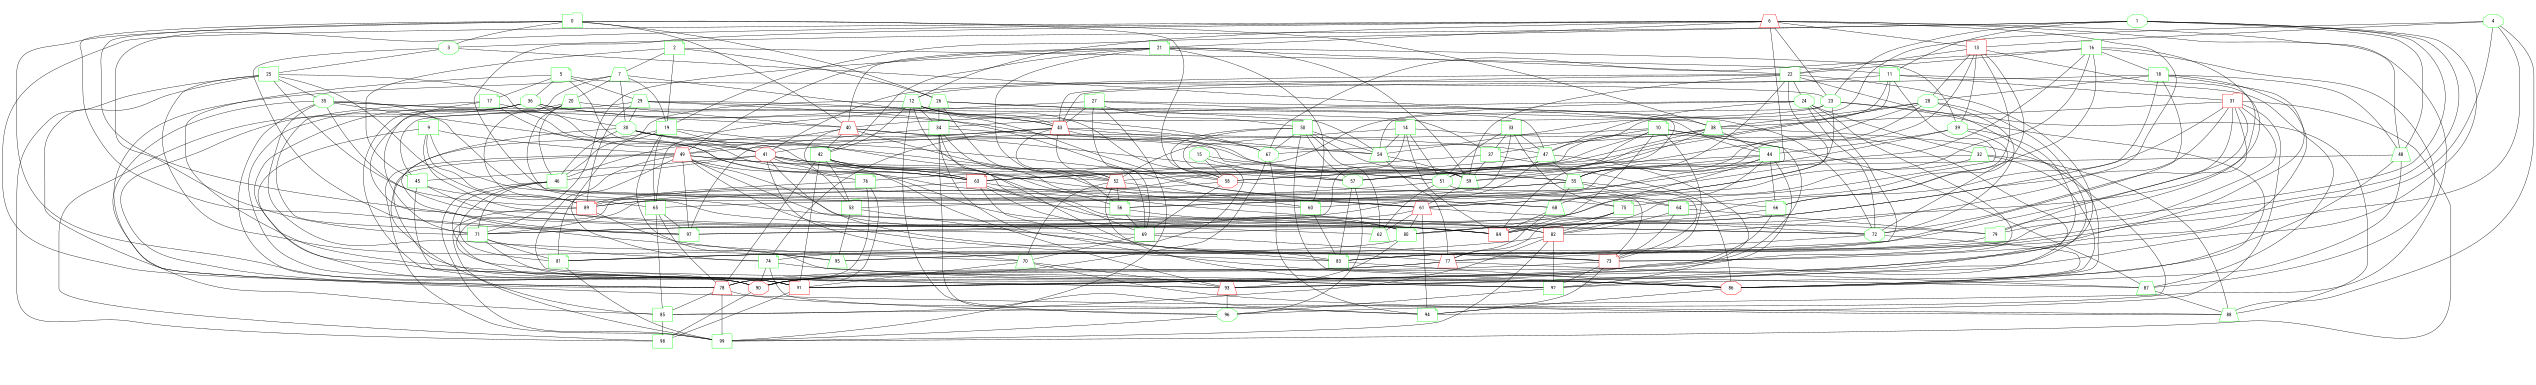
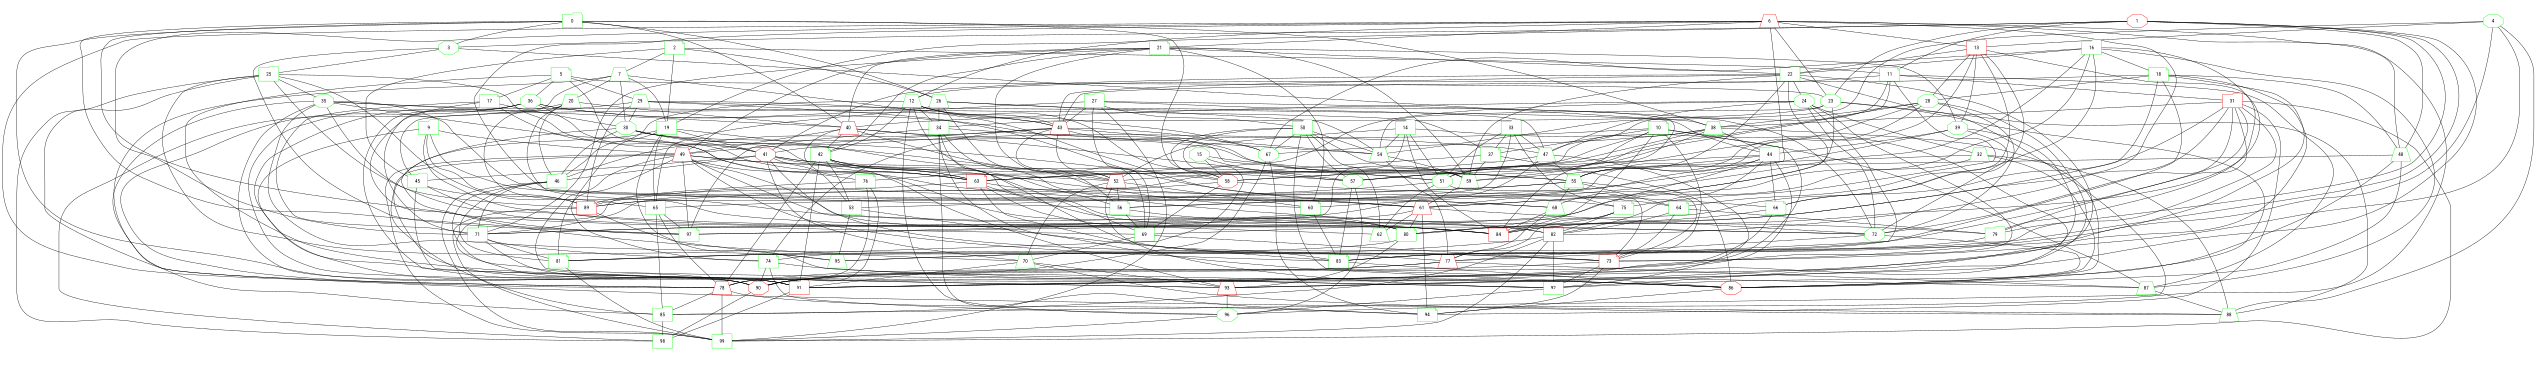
(2137, 21) -> (2137, 21)
